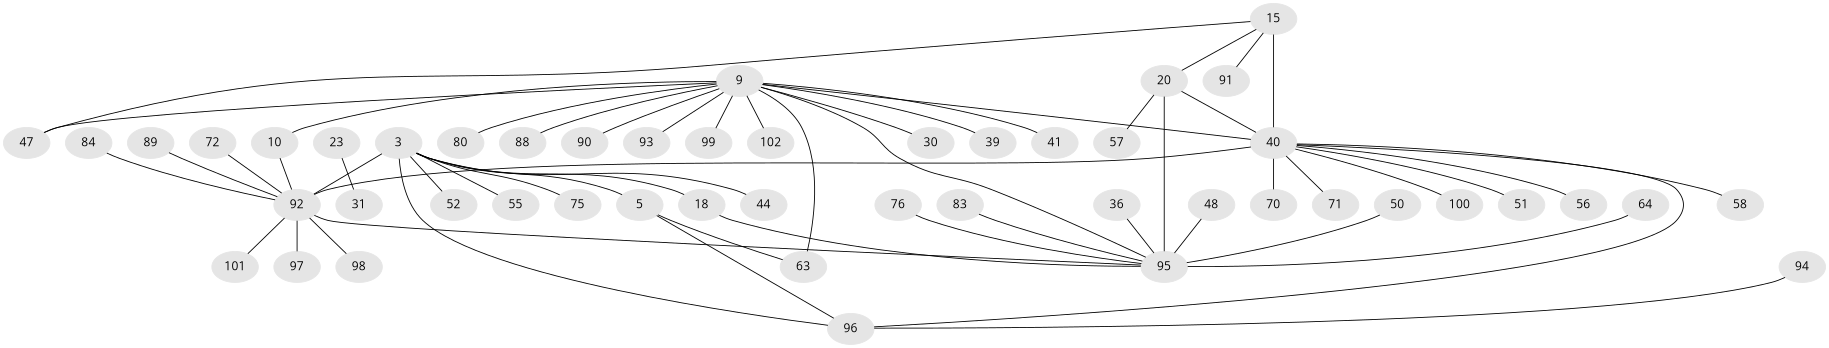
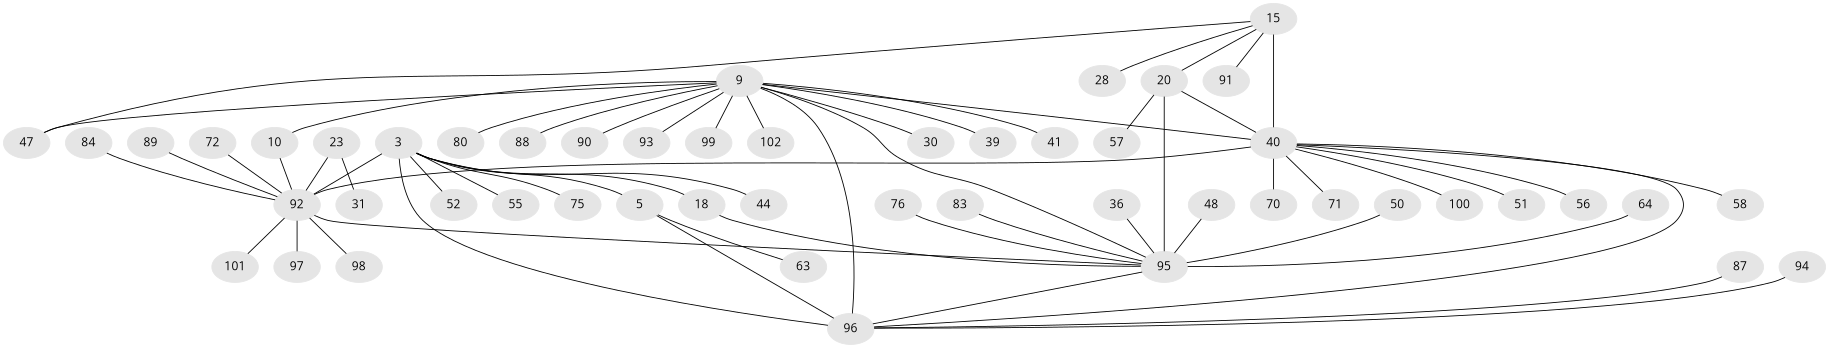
none -> (1102, 81)
(811, 155) -> (843, 183)
none -> (317, 174)
none -> (1740, 267)
none -> (1008, 298)
